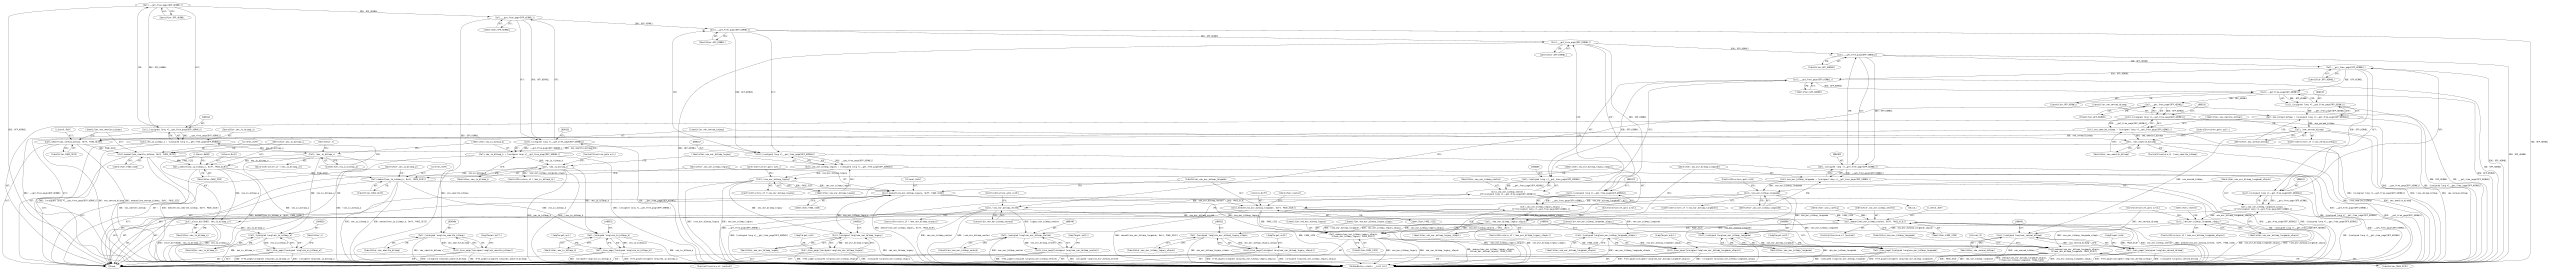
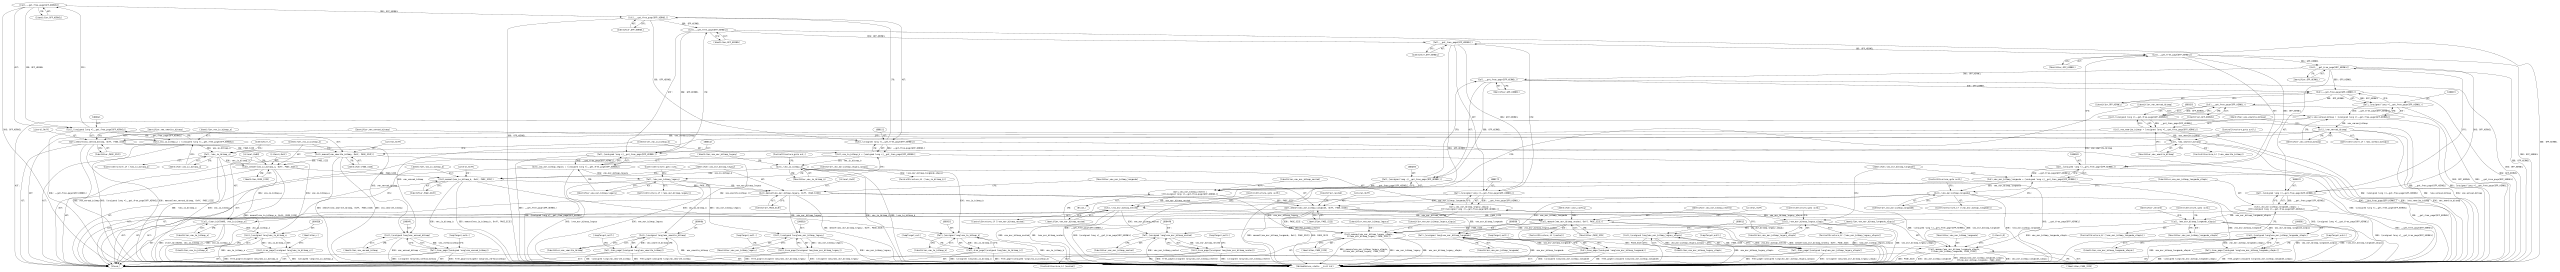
(1042, 222) -> (1143, 222)
(2093, 231) -> (307, 146)
(288, 242) -> none
